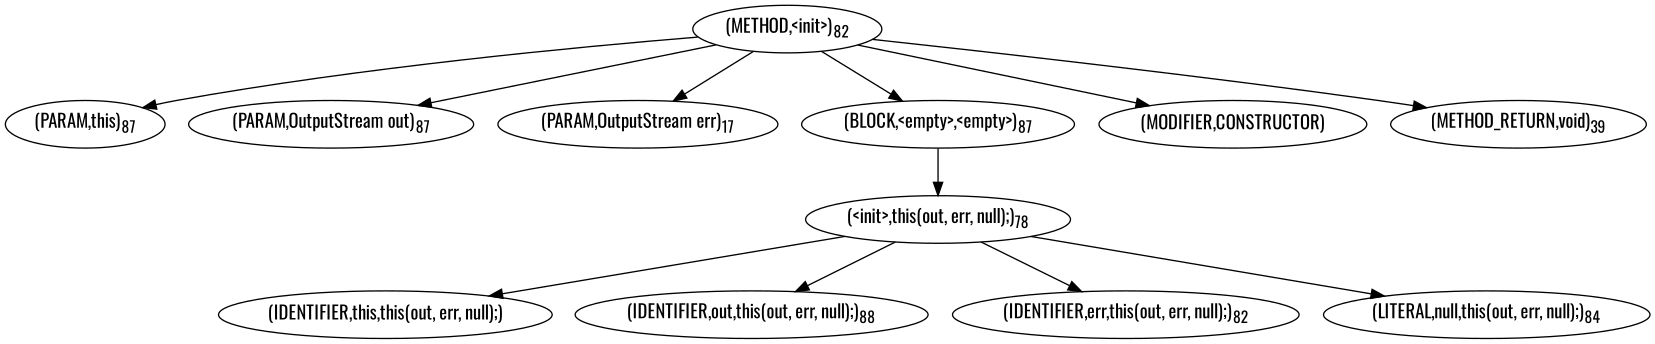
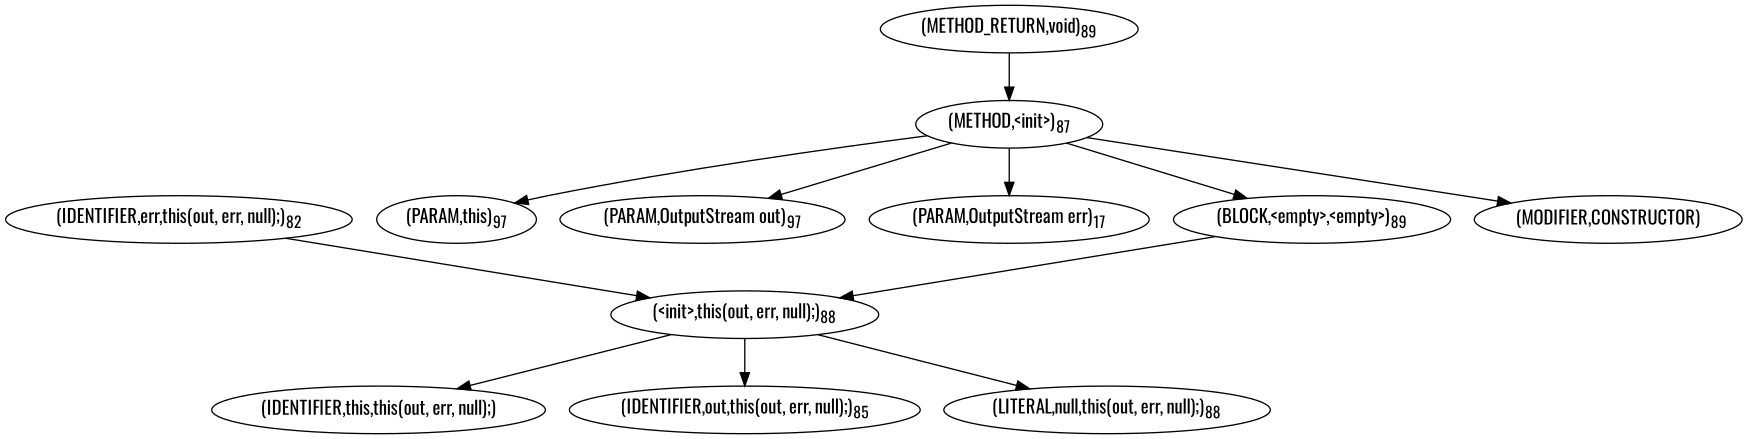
(842, 27) -> (1063, 122)
(1143, 70) -> (1009, 70)
(129, 122) -> (500, 218)
(423, 122) -> (794, 218)
(1025, 122) -> (1399, 218)
(1598, 122) -> (1089, 27)
(1022, 218) -> (829, 313)
(1025, 264) -> (461, 267)
(868, 313) -> (861, 408)
(1593, 313) -> (1214, 408)
